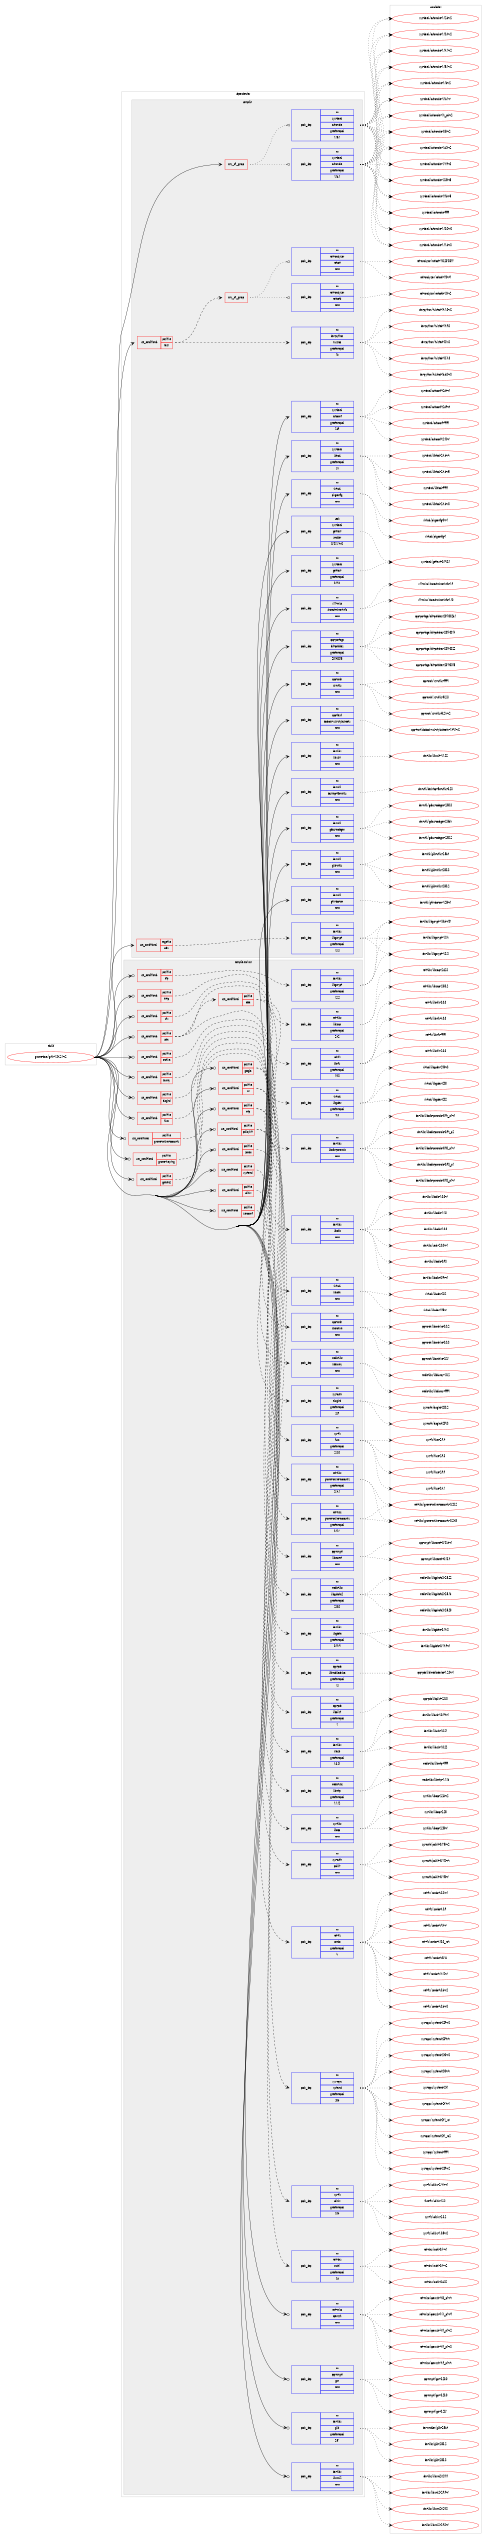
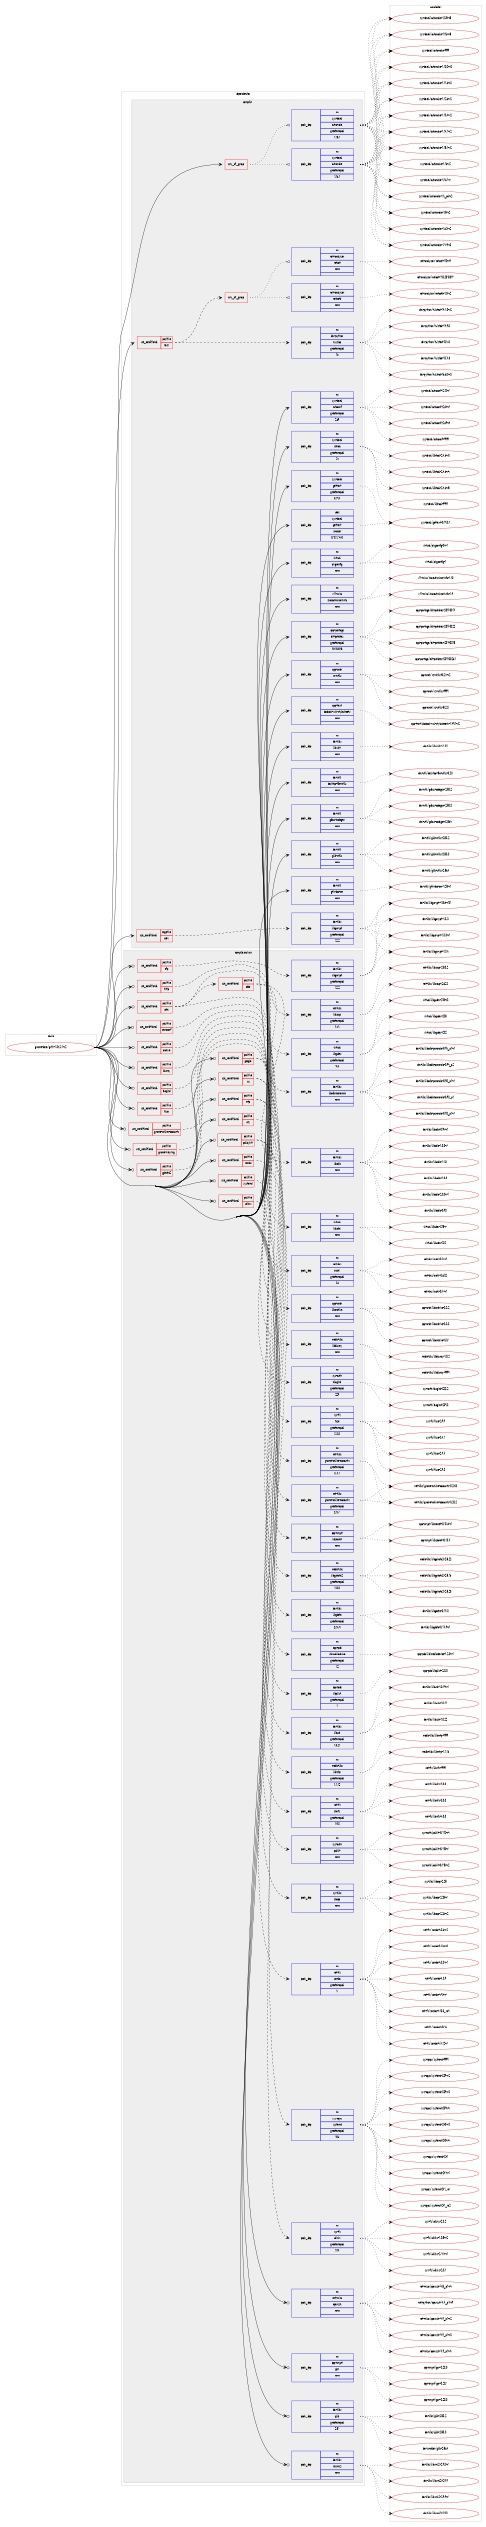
(436, 132) -> (436, 213)
none -> (436, 936)
(436, 1246) -> (436, 1195)
(436, 2007) -> (436, 1947)
(436, 2201) -> (436, 2271)
(436, 2315) -> (436, 2303)
